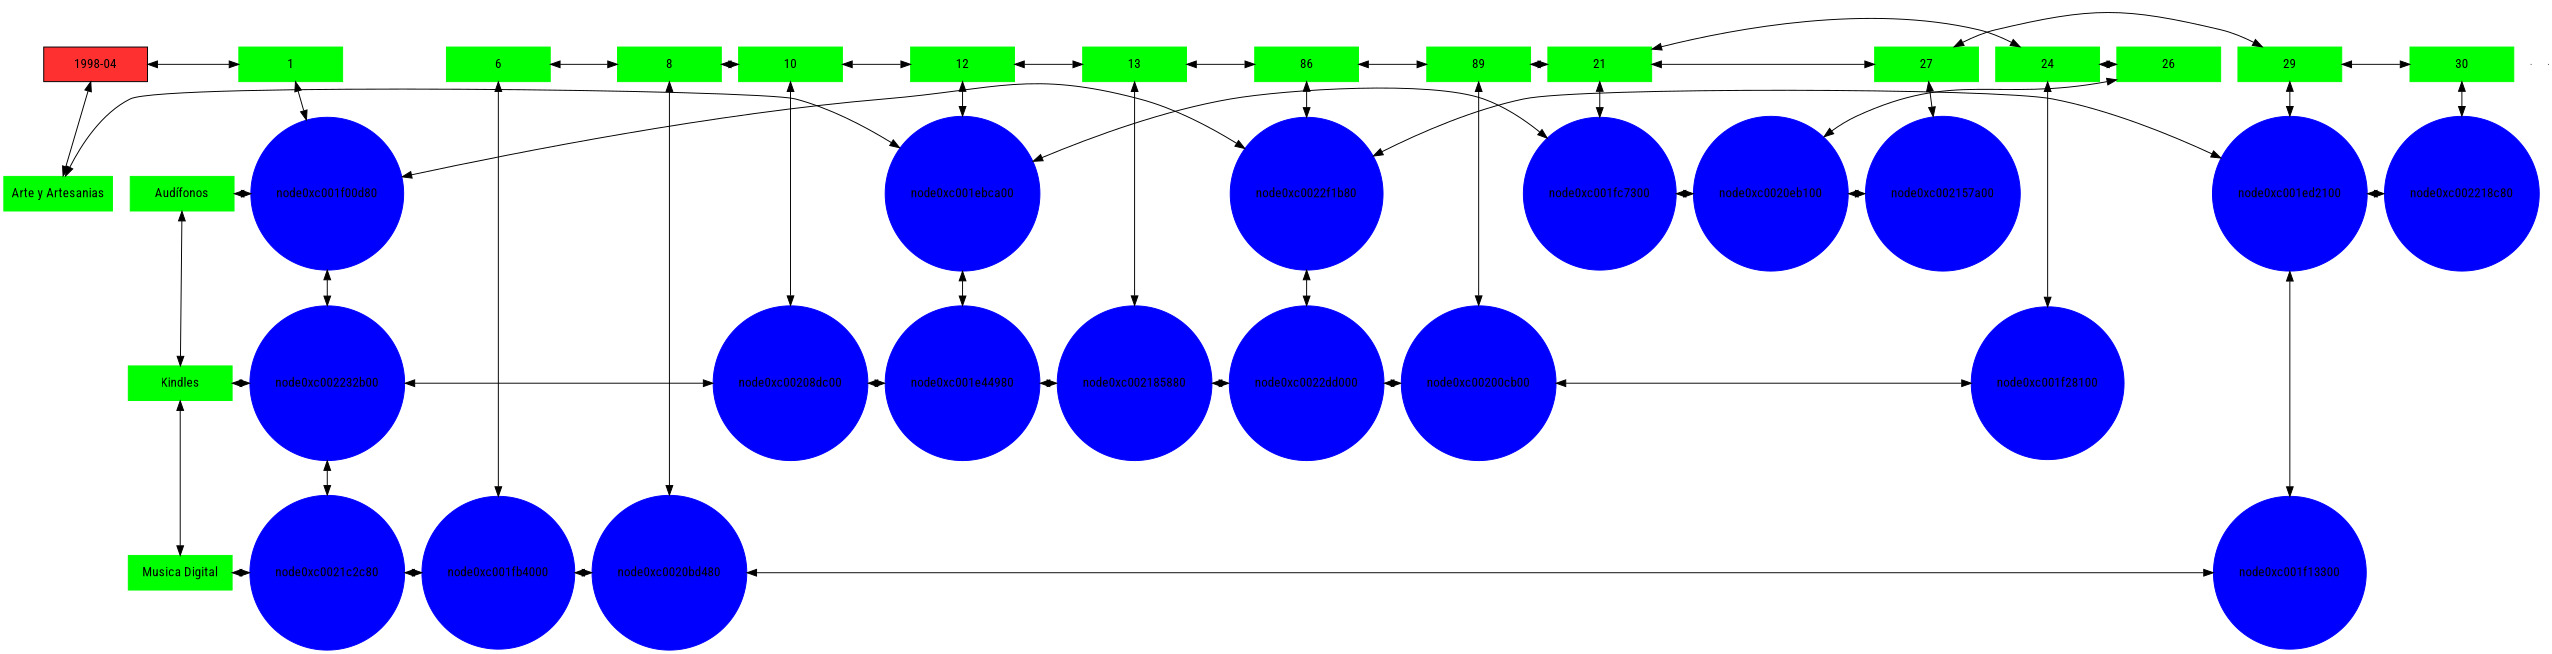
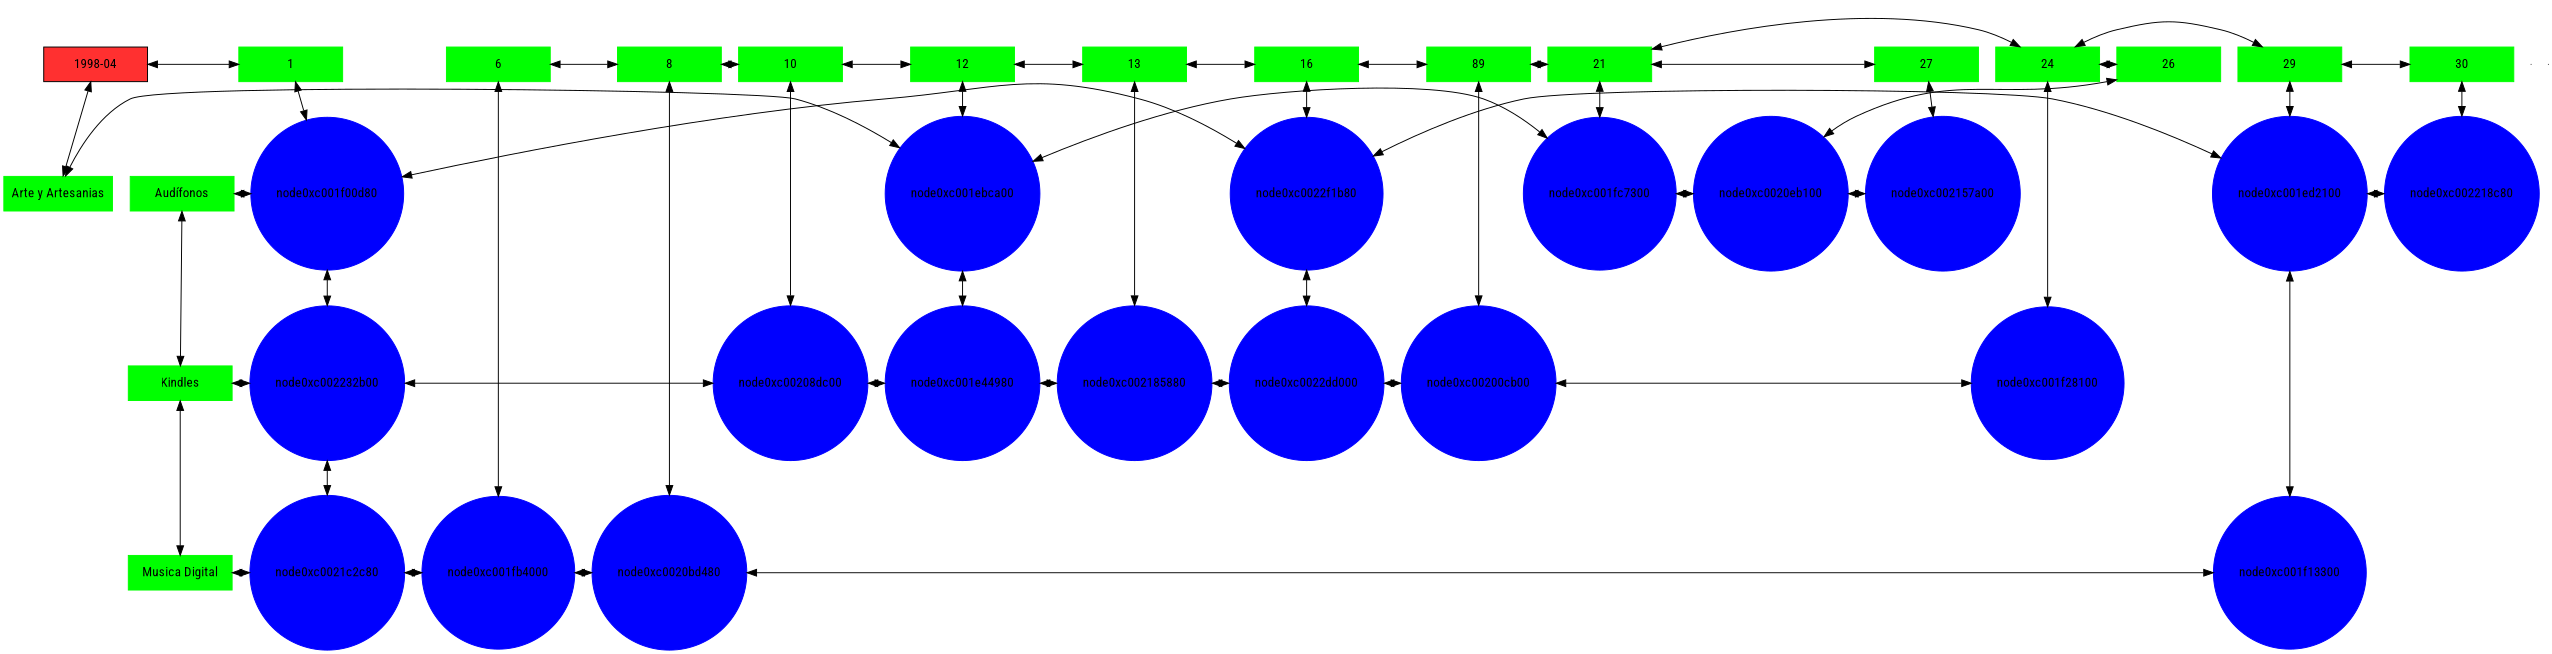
(2108, 13) -> (2169, 22)
(1307, 64) -> (1307, 64)
